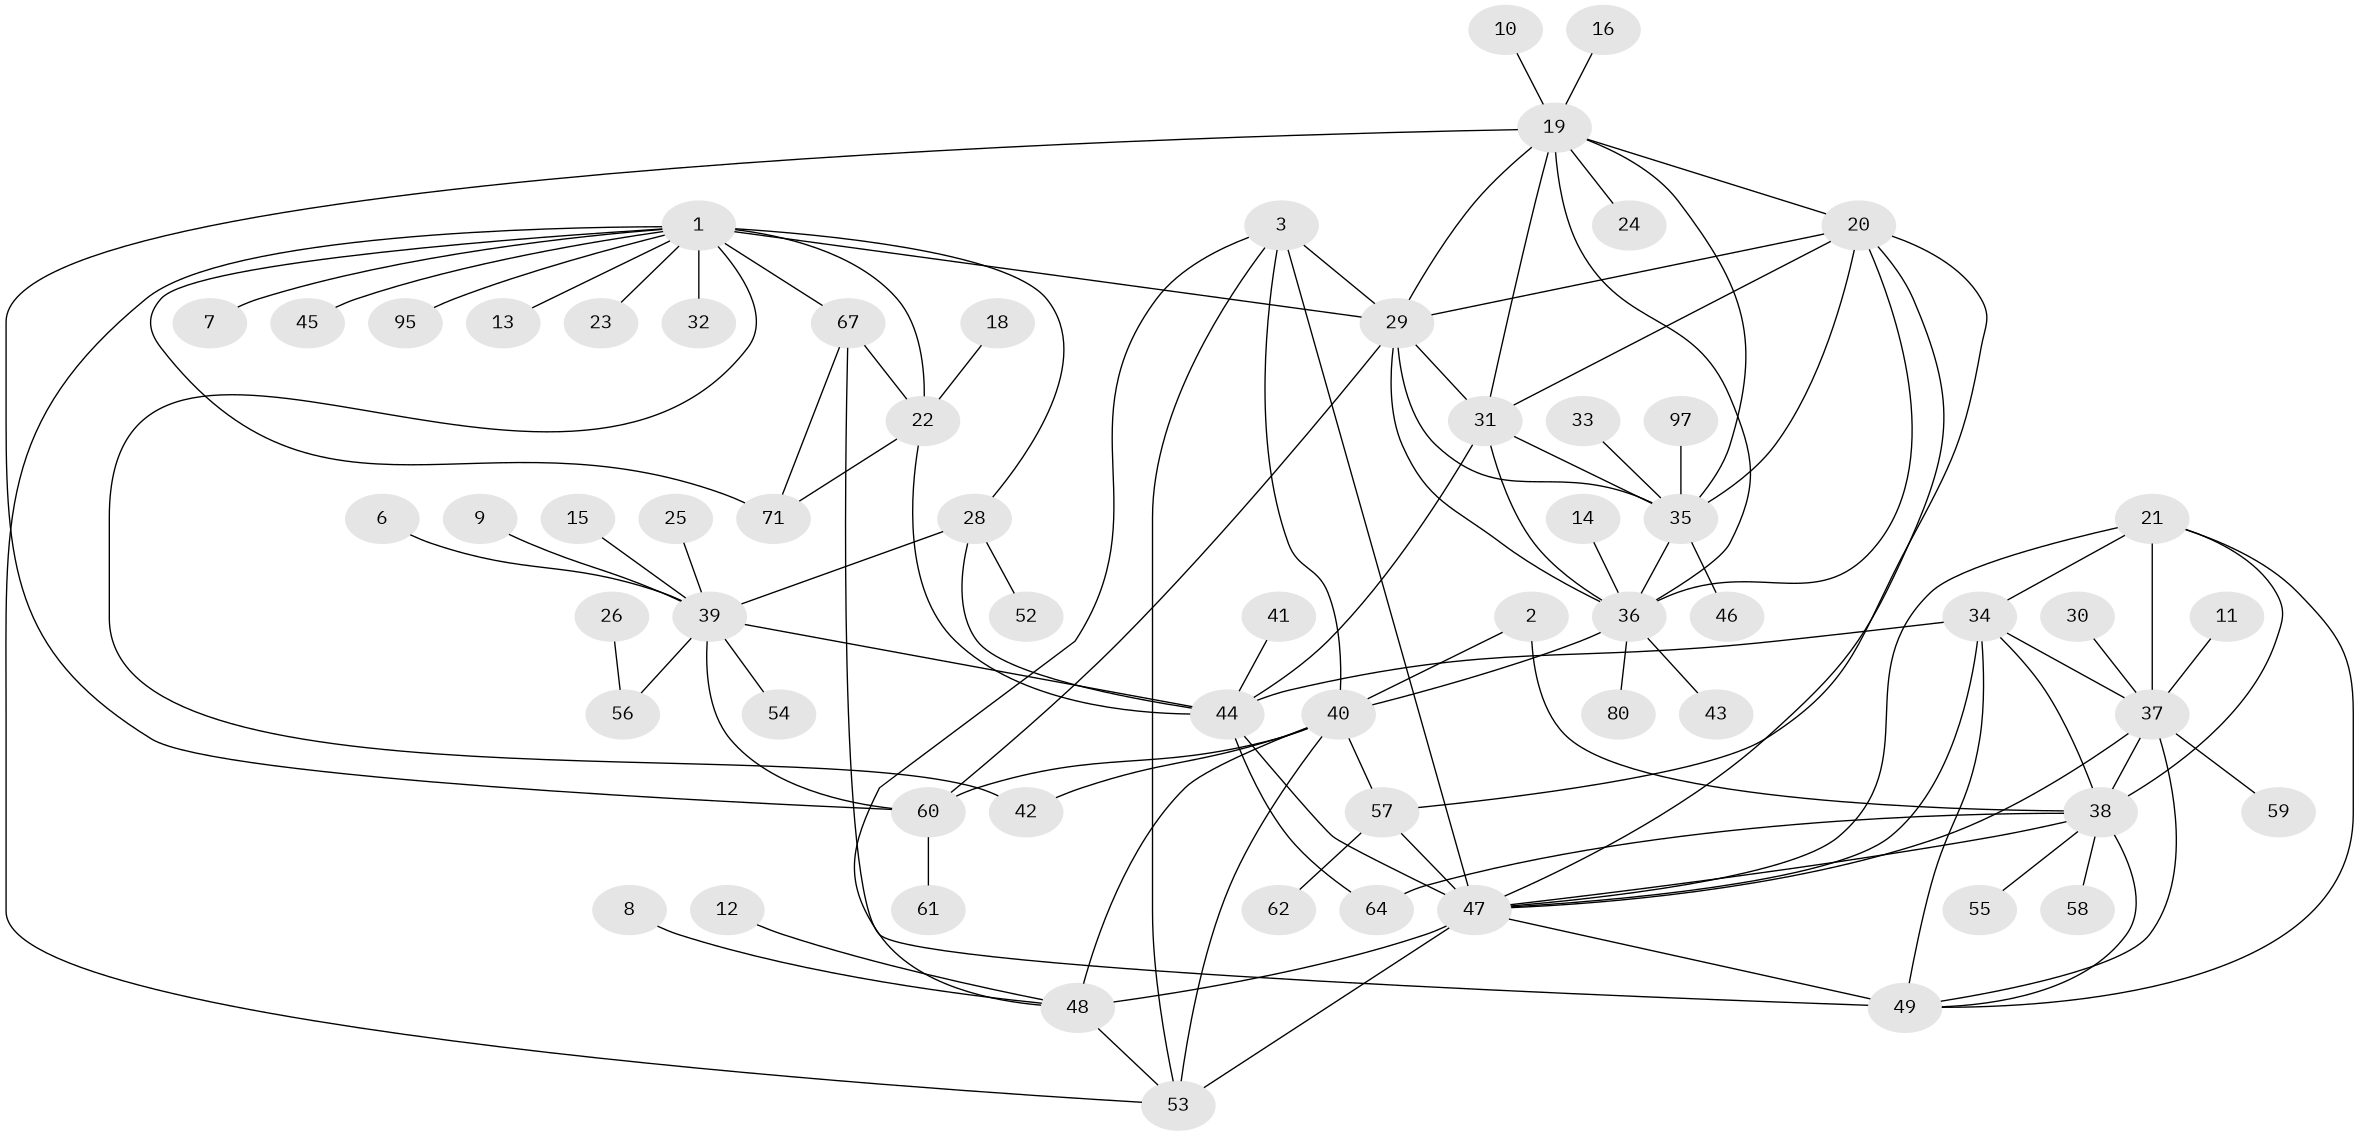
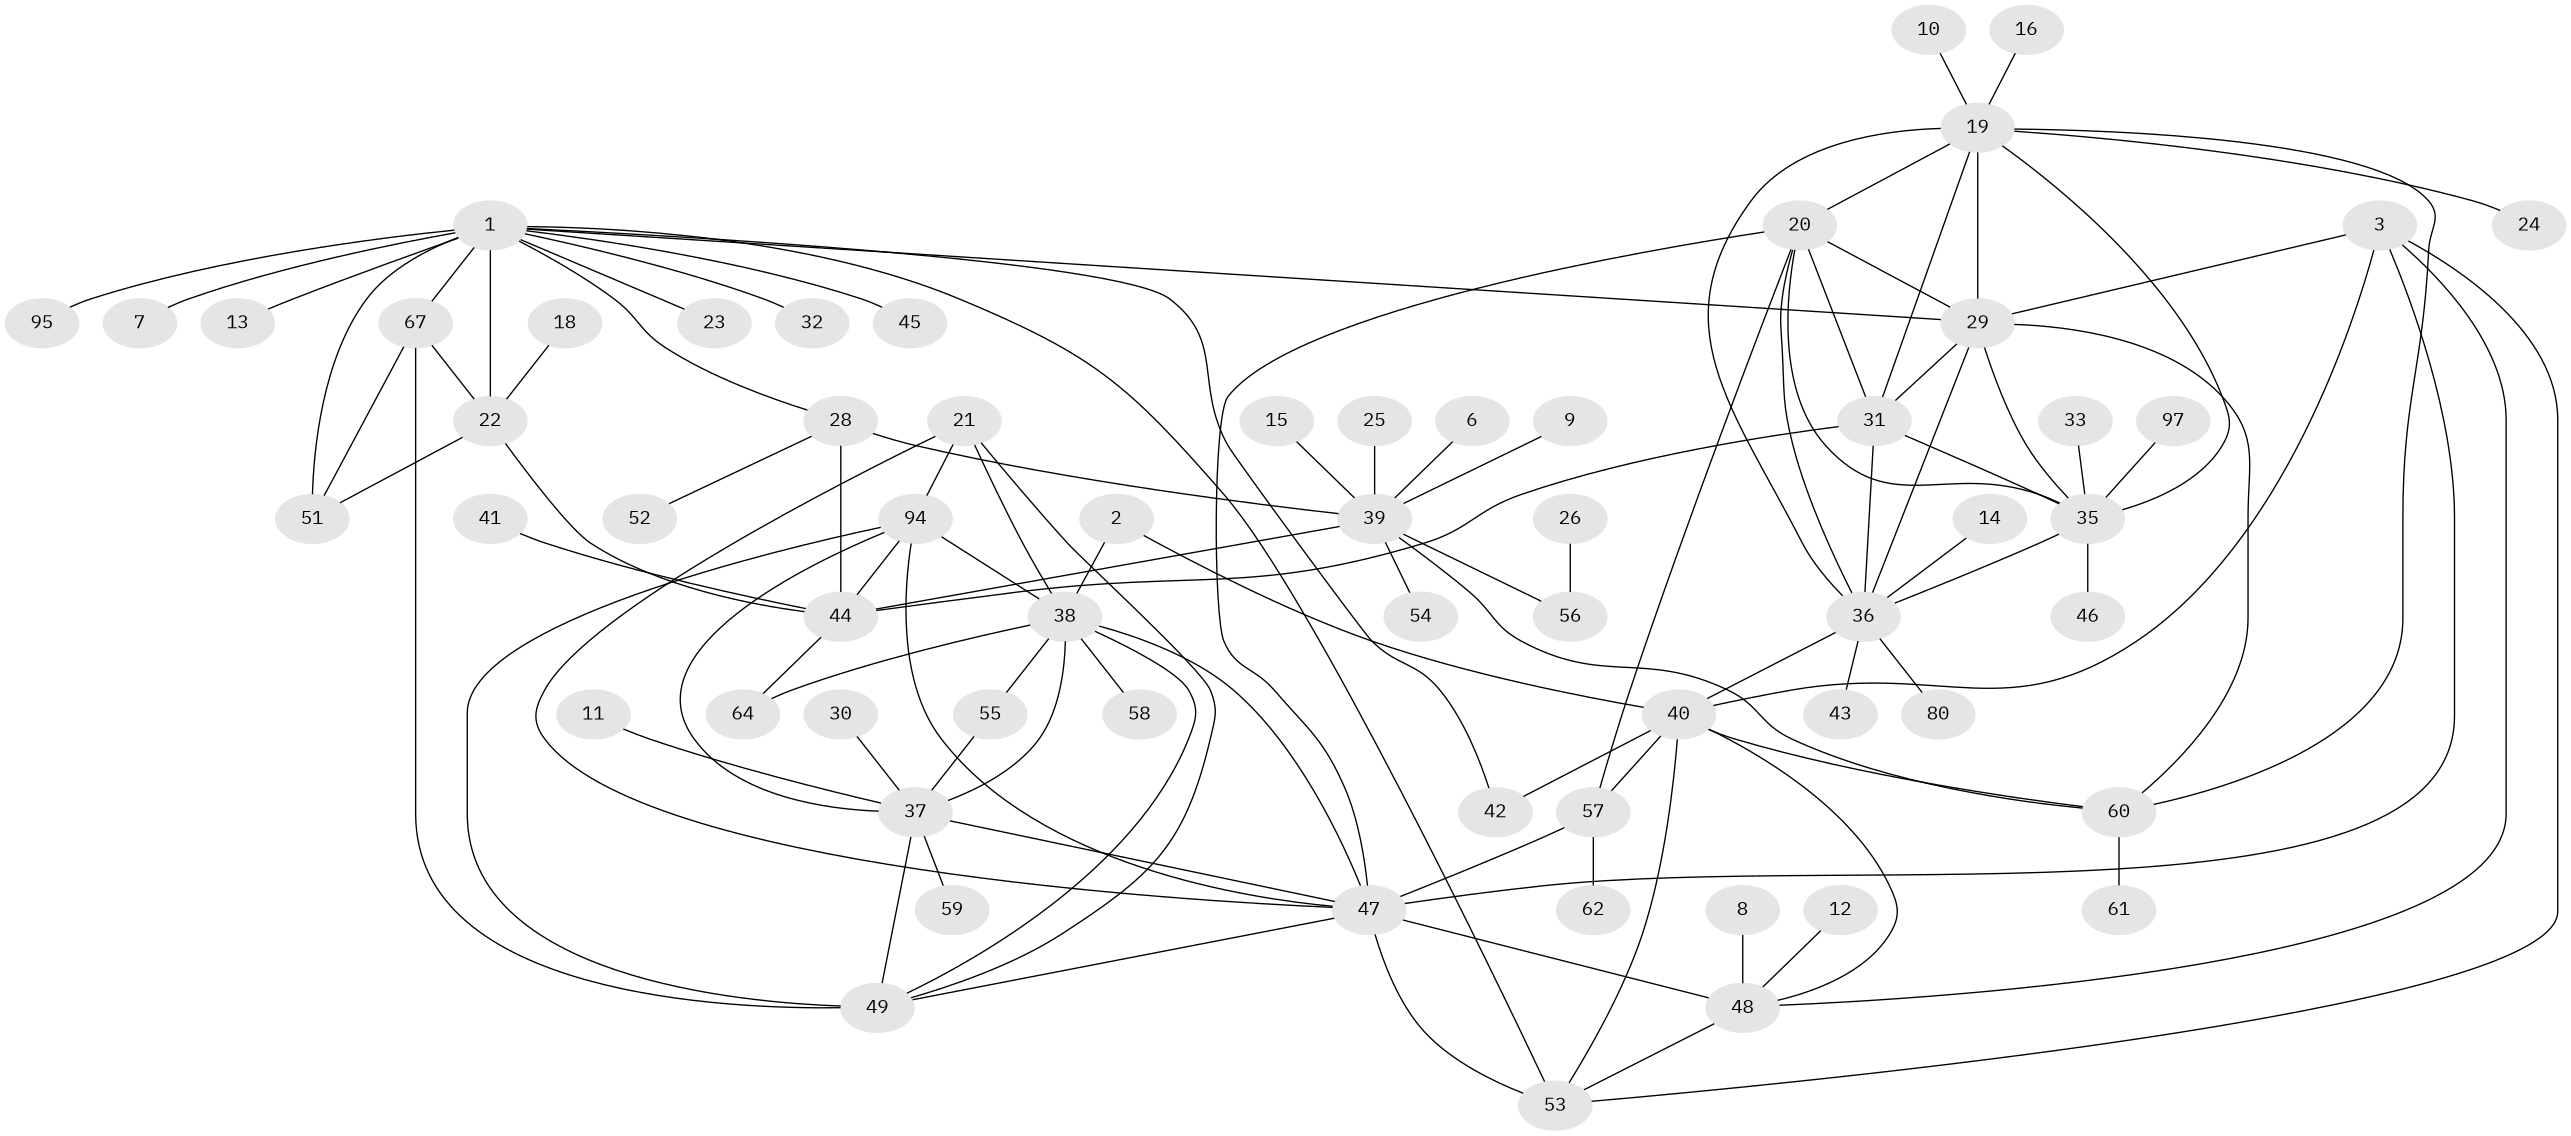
(774, 519) -> (312, 519)
(1980, 617) -> (916, 519)
(2152, 617) -> (953, 763)
(1330, 834) -> none
